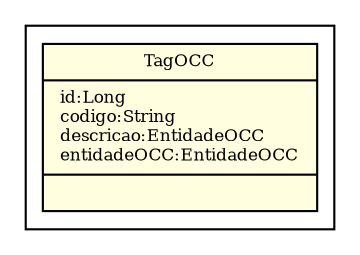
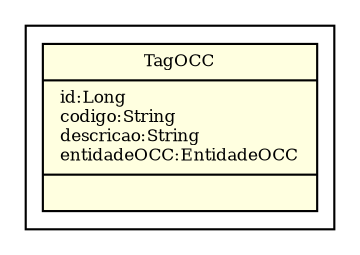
(163, 136) -> (131, 136)
